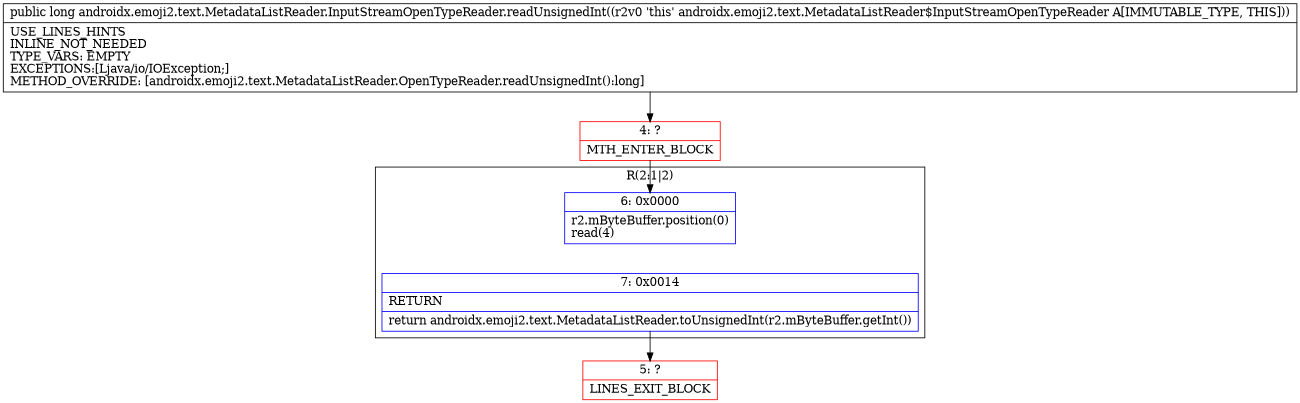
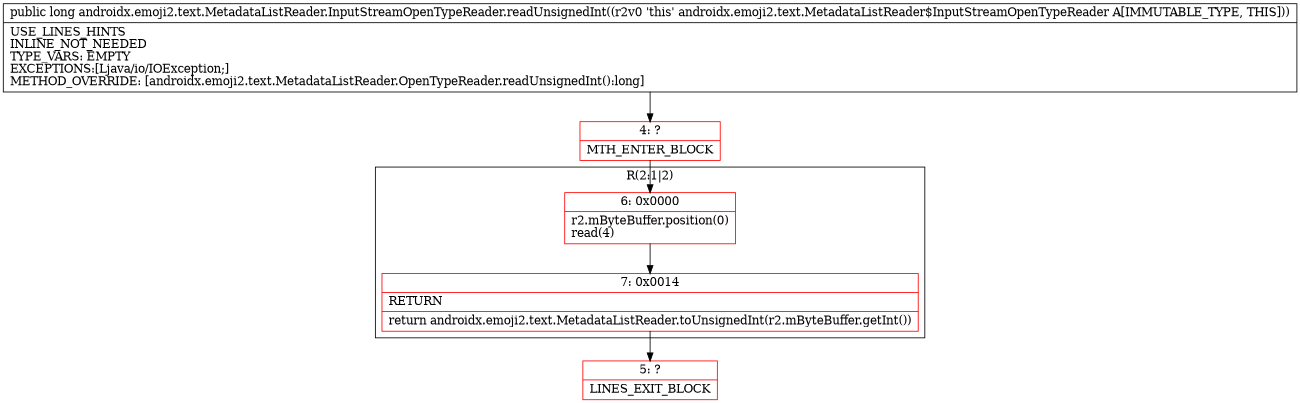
(650, 218) -> (650, 218)
none -> (650, 254)
(650, 302) -> (650, 302)
